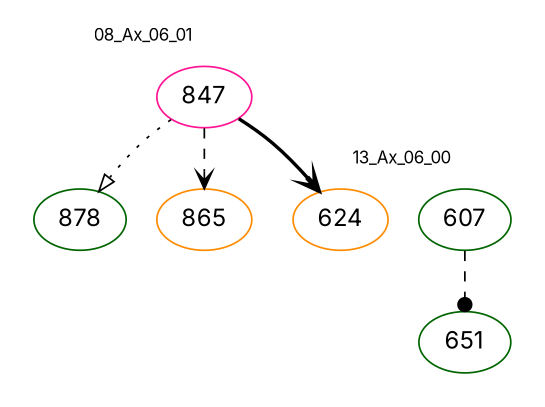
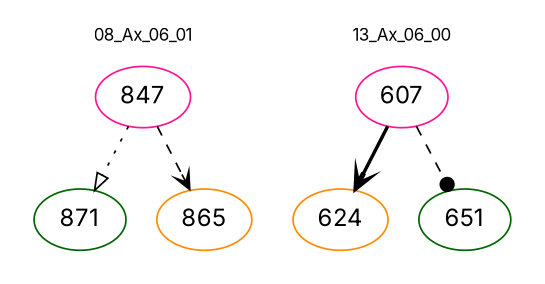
(290, 160) -> (375, 150)
(80, 220) -> (80, 220)
(465, 220) -> (402, 97)
